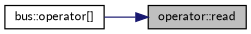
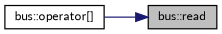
(197, 17) -> (183, 17)
